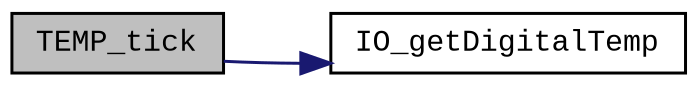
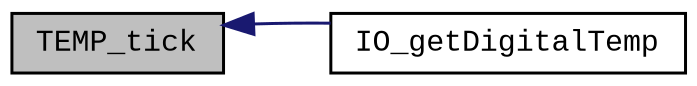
(262, 63) -> (292, 23)
